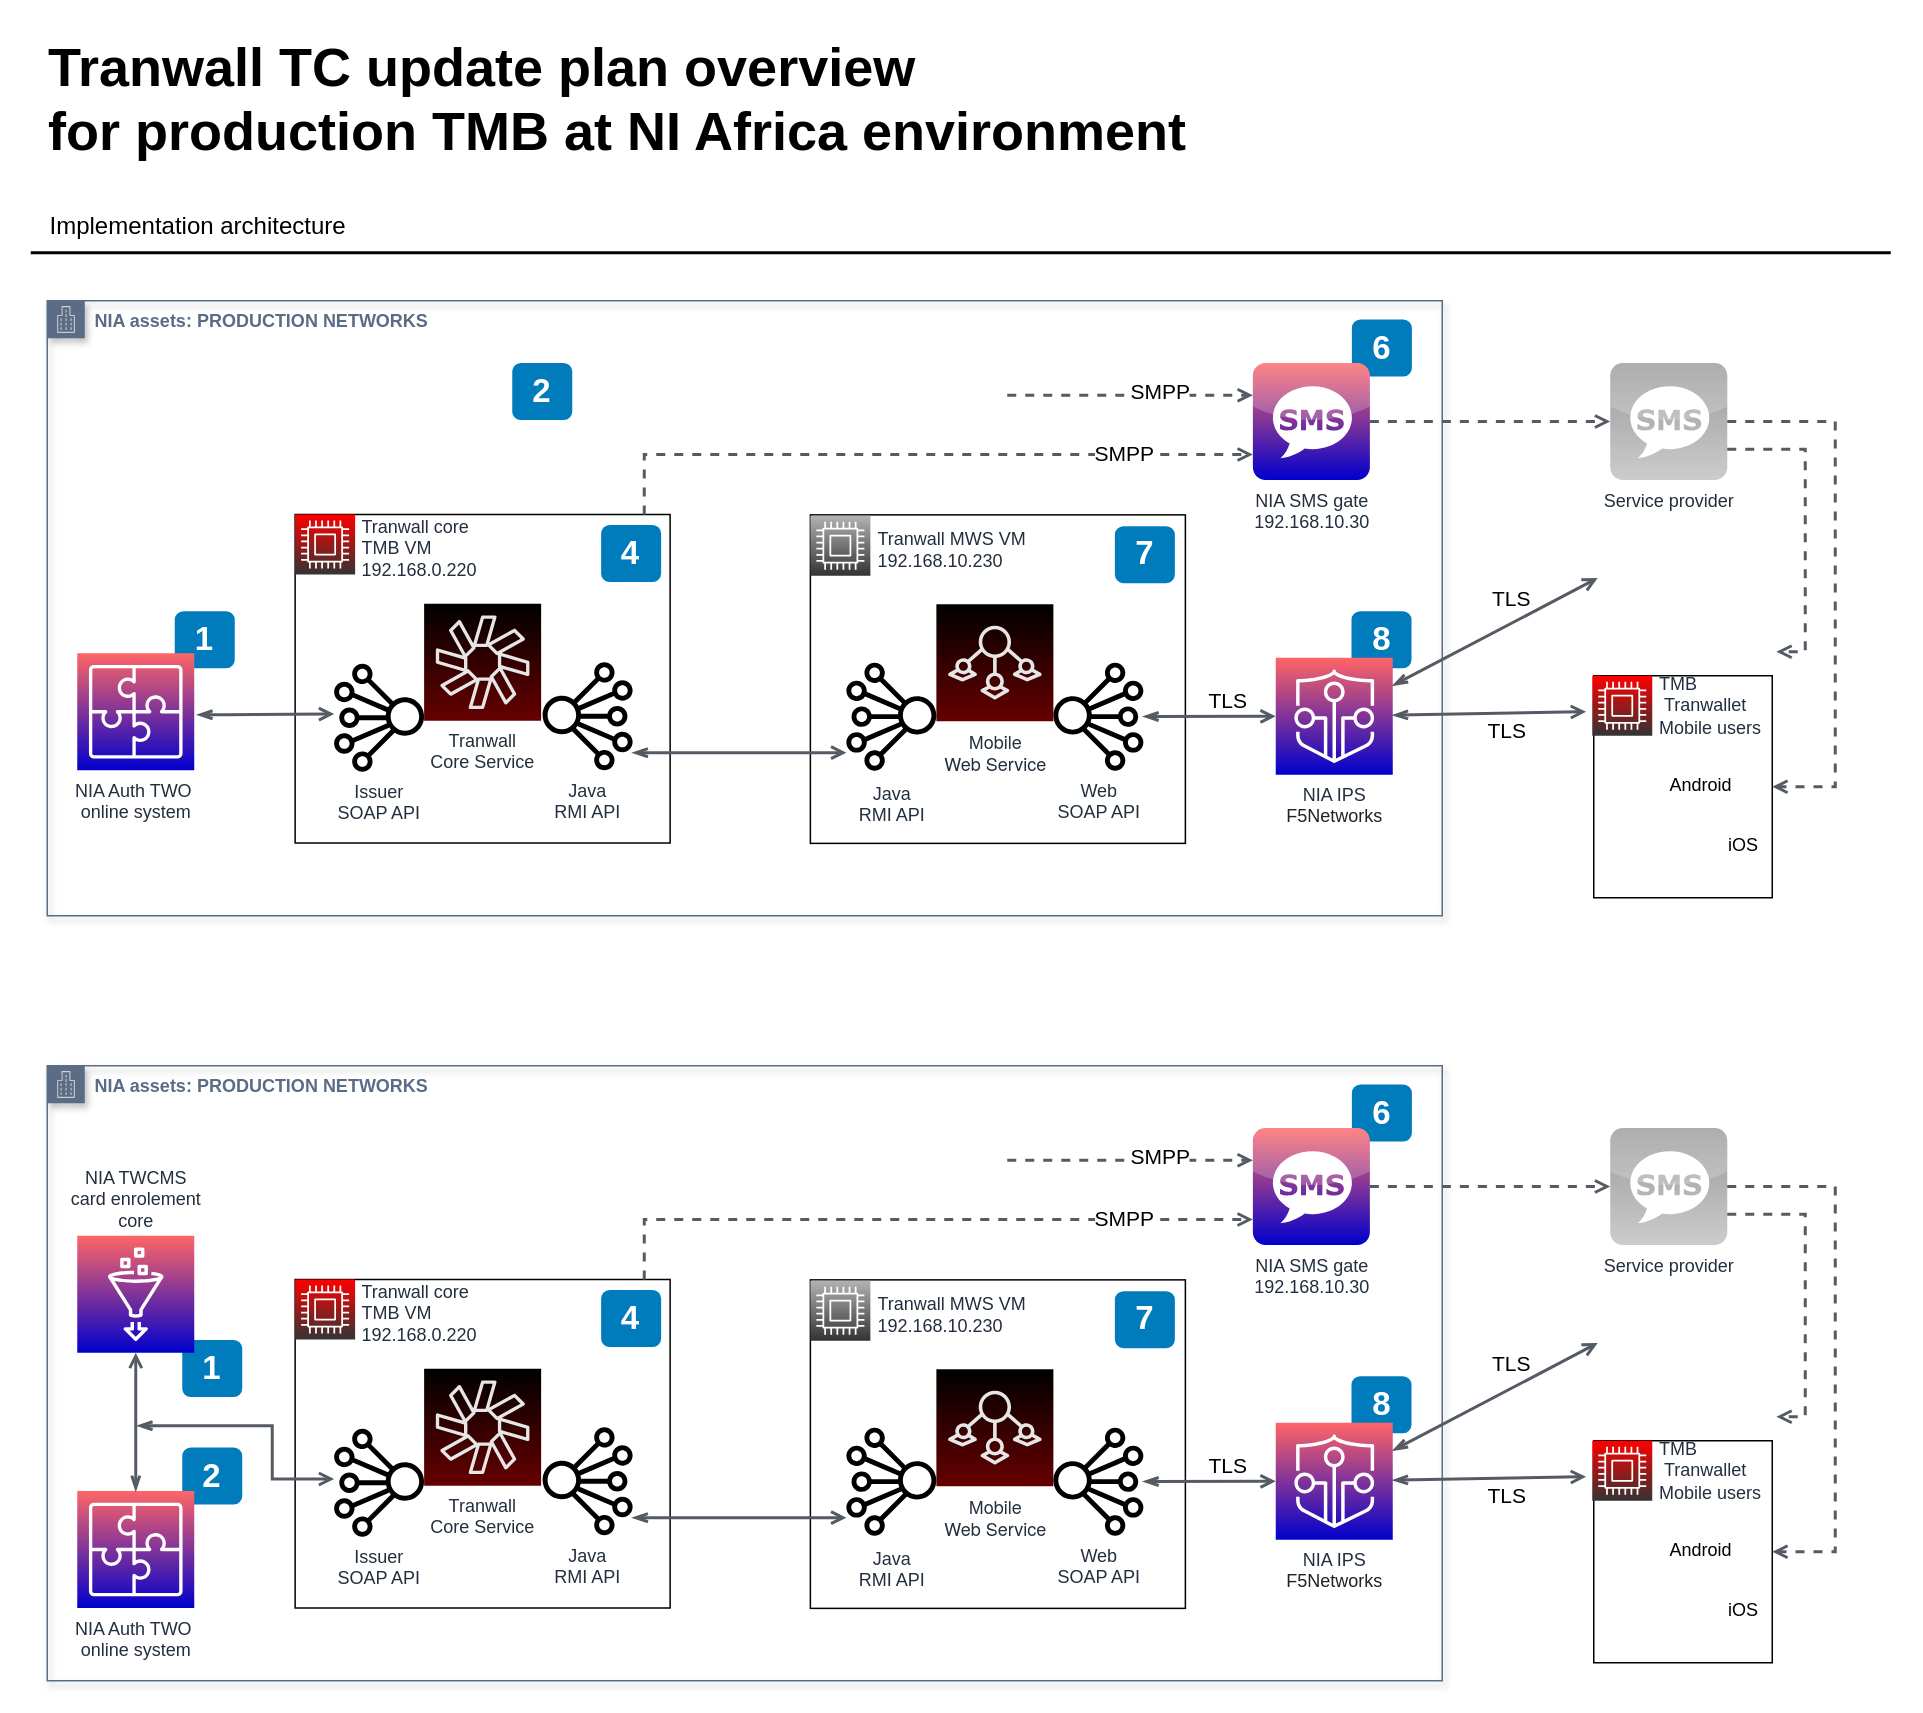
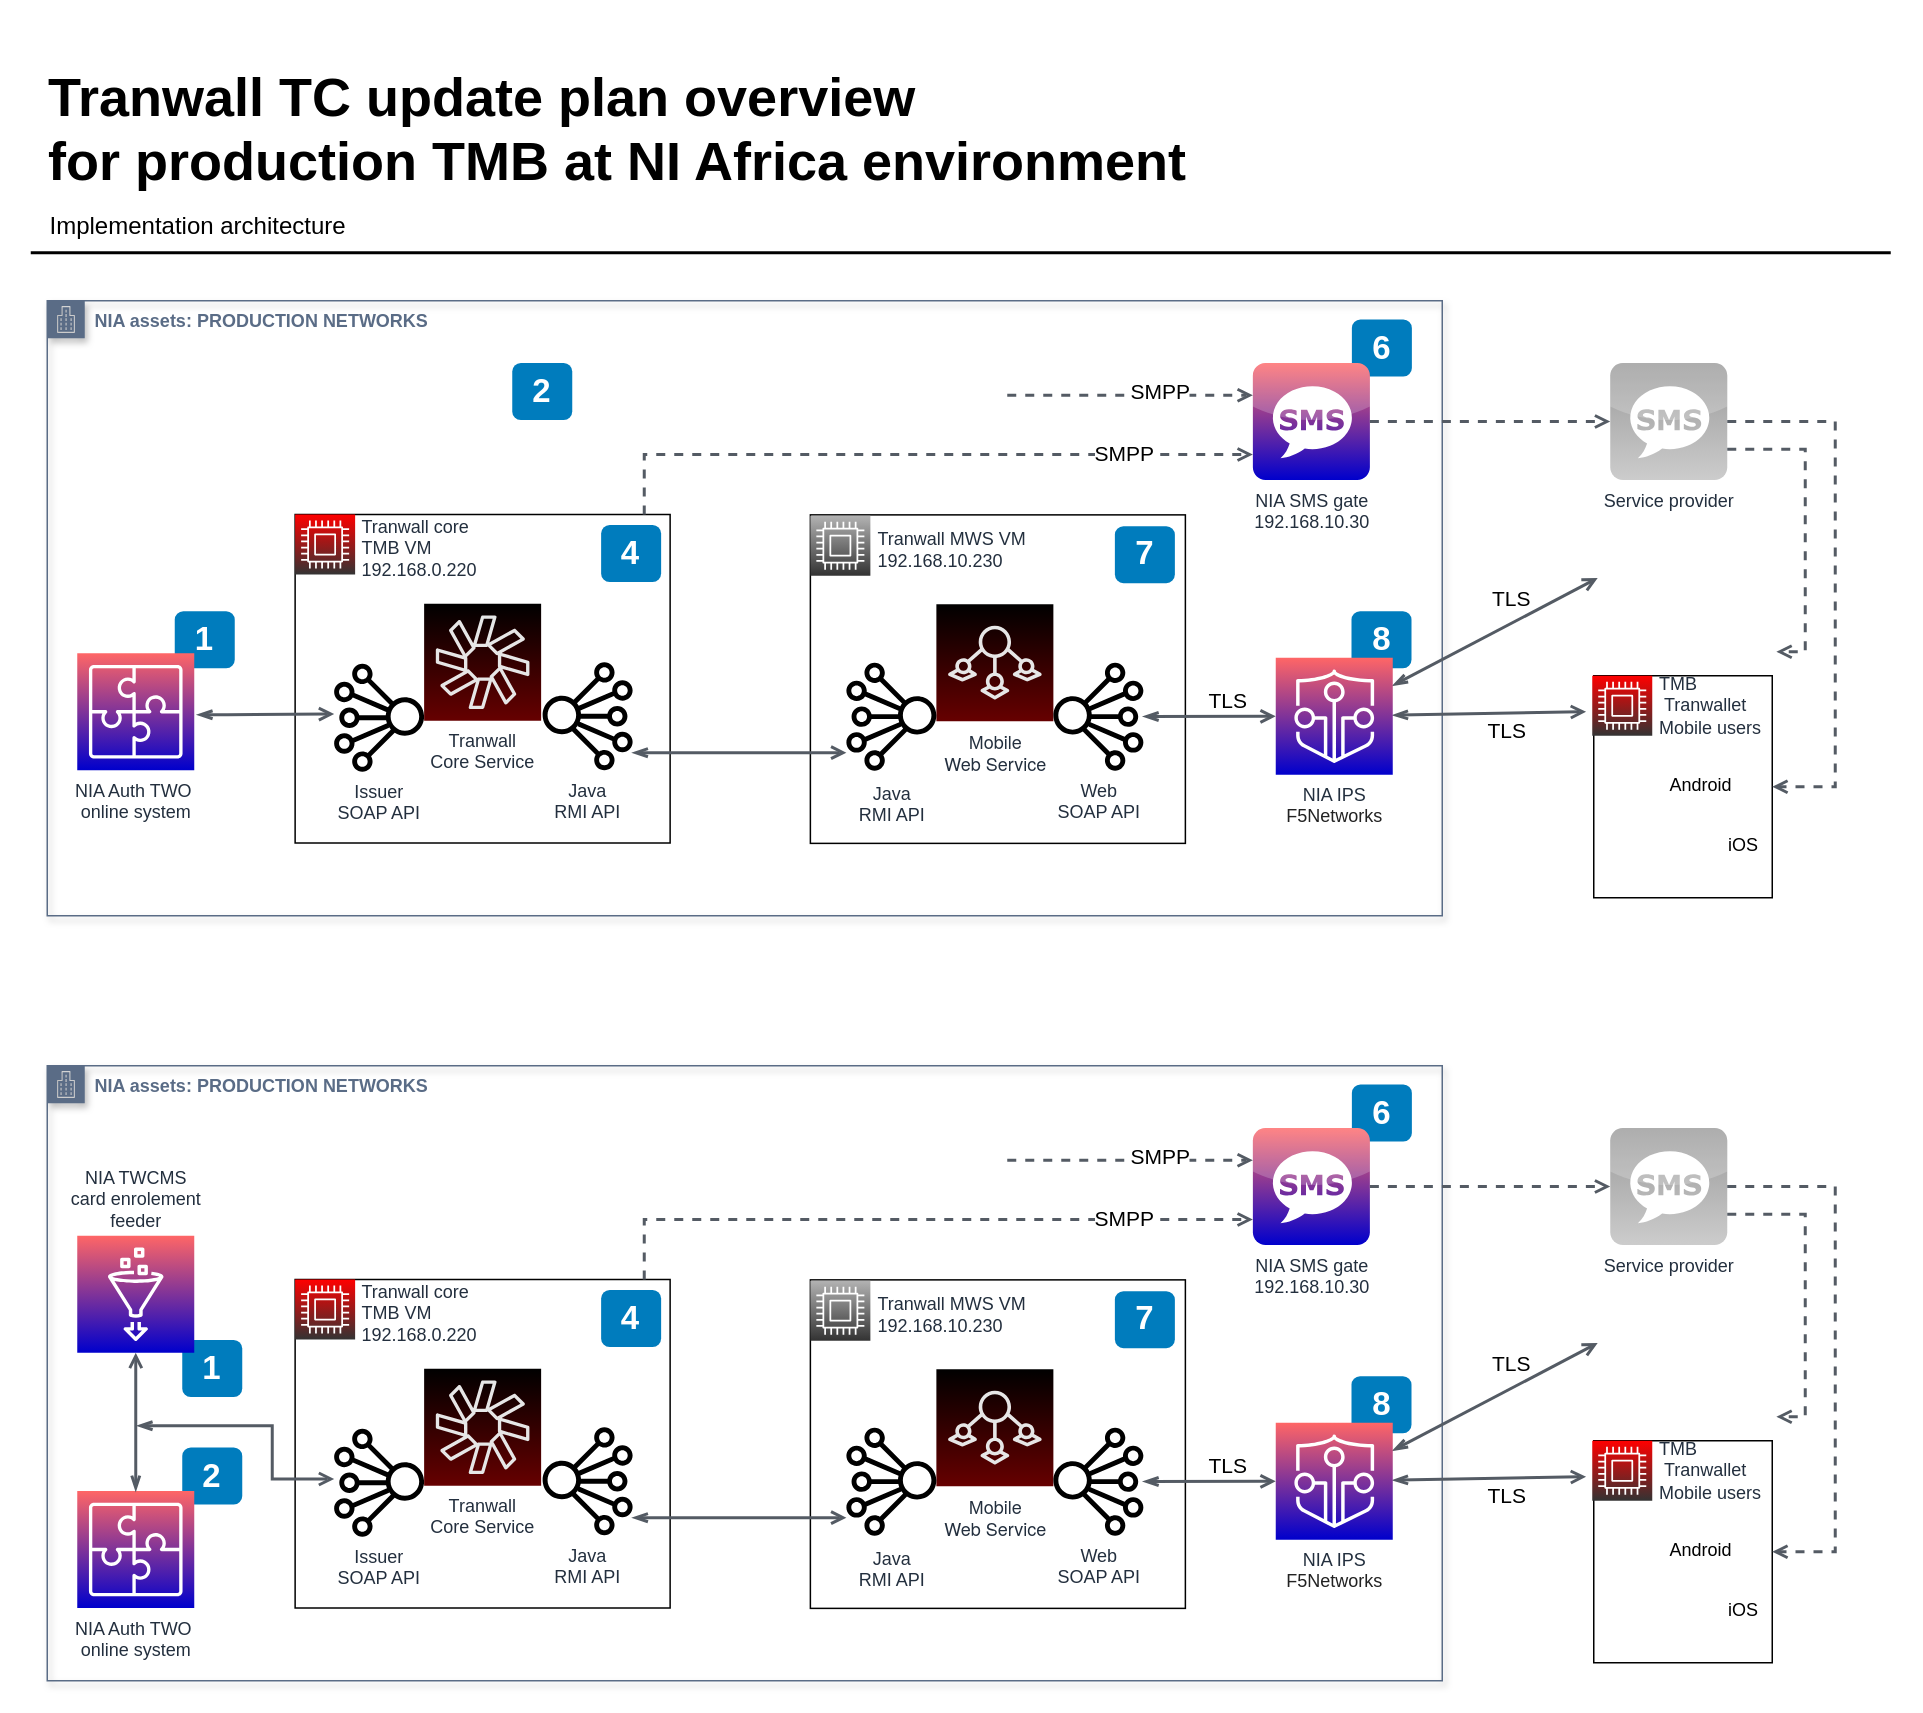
(623, 98) -> (623, 128)
(137, 1198) -> (137, 1198)
